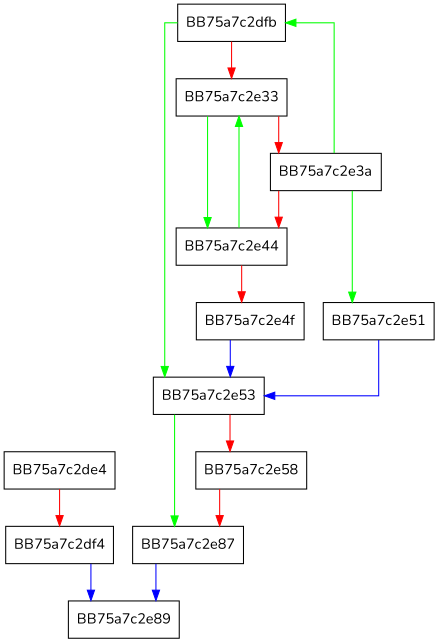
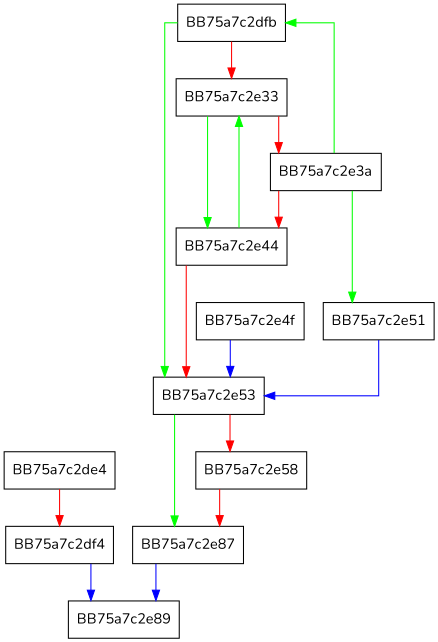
(242, 279) -> (186, 316)
